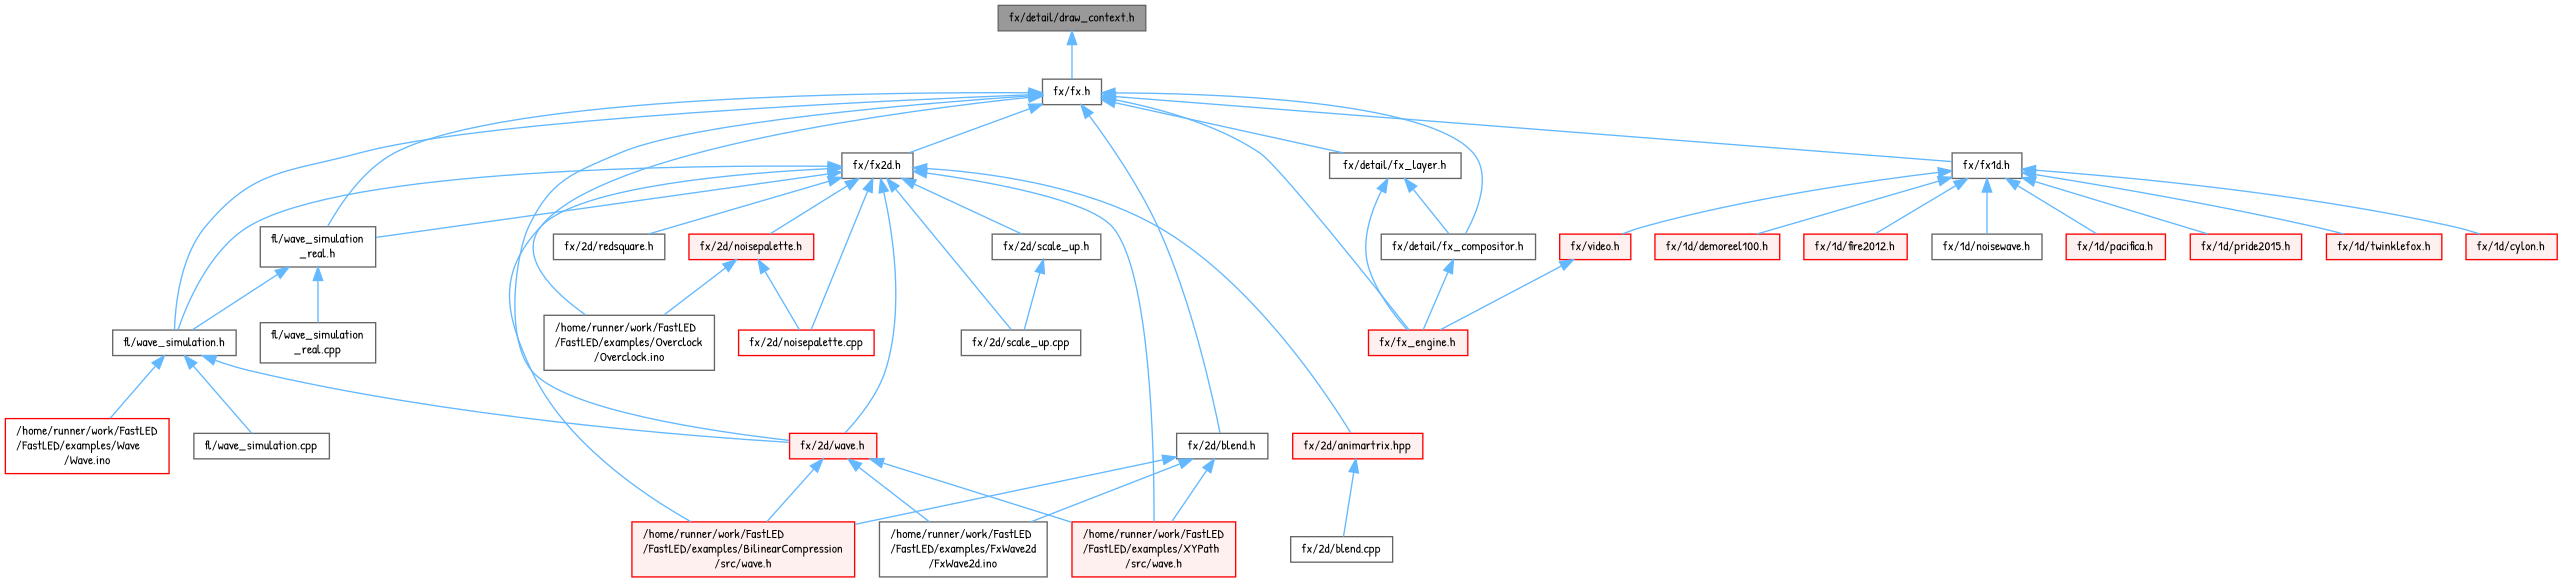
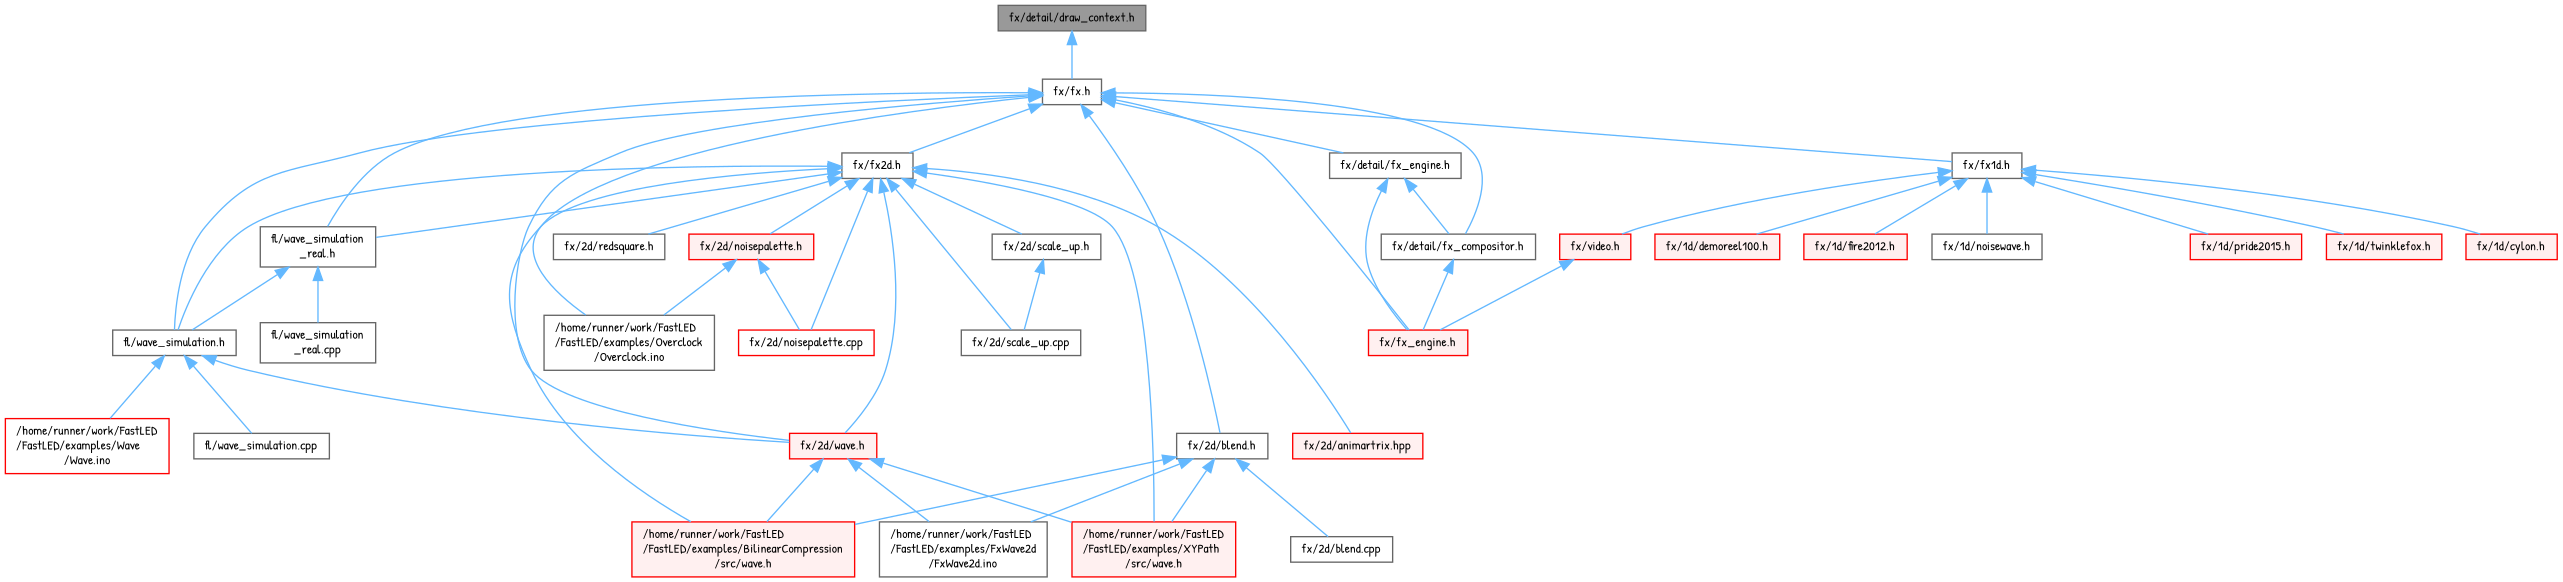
(1395, 166) -> (1395, 166)
(2116, 247) -> none
(1349, 504) -> (1287, 502)
